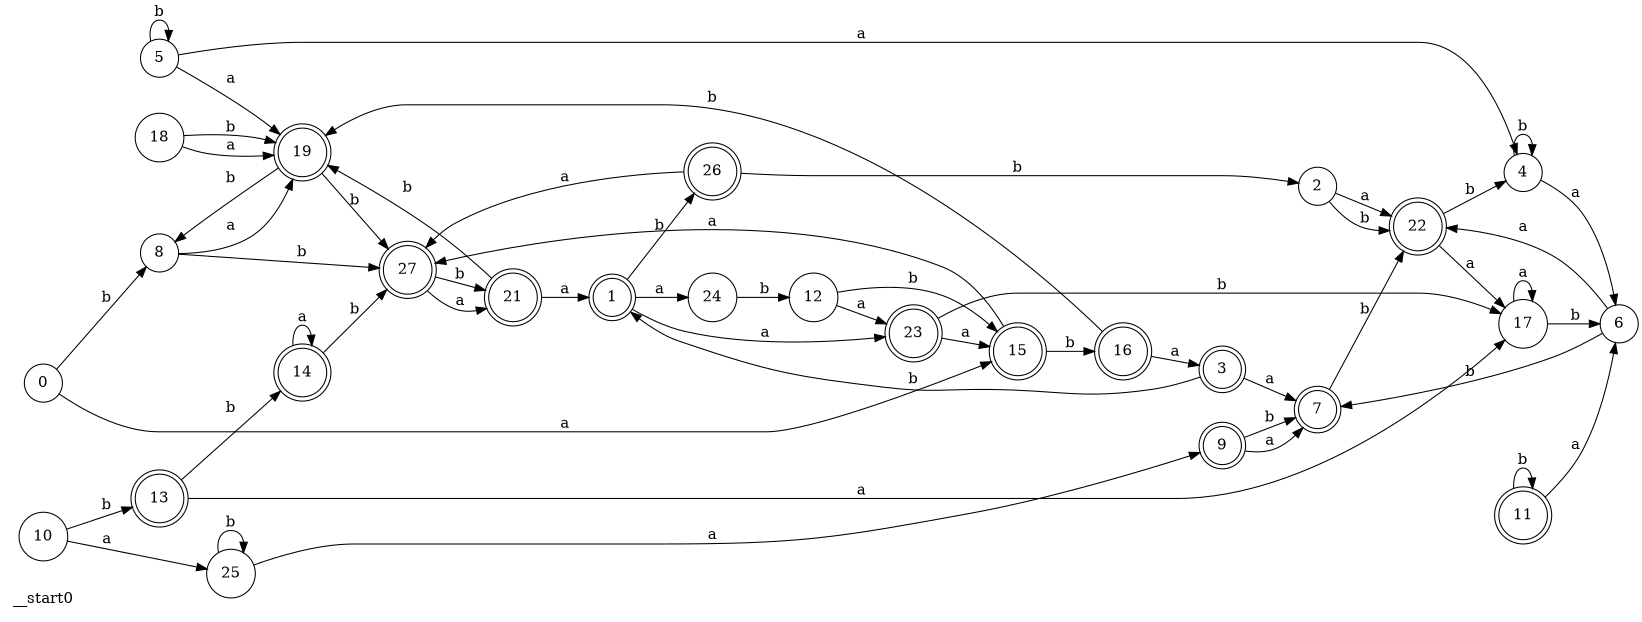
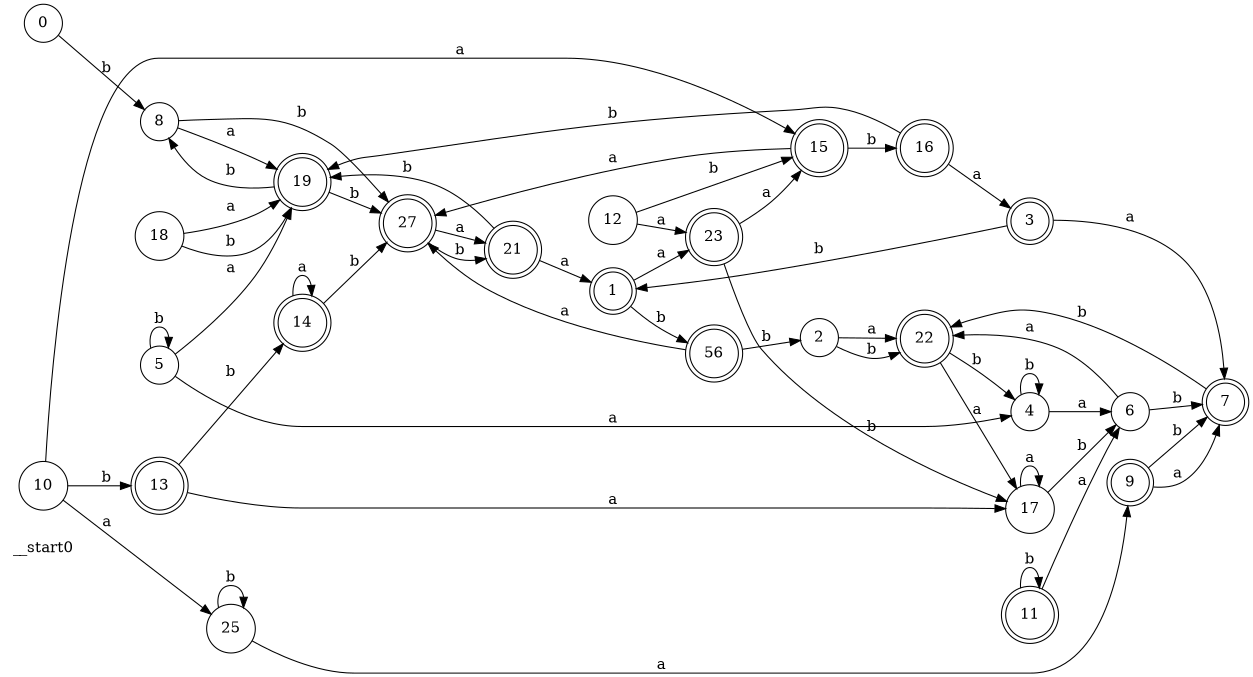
(713, 171) -> (714, 353)
(713, 297) -> none
(521, 432) -> (261, 58)
